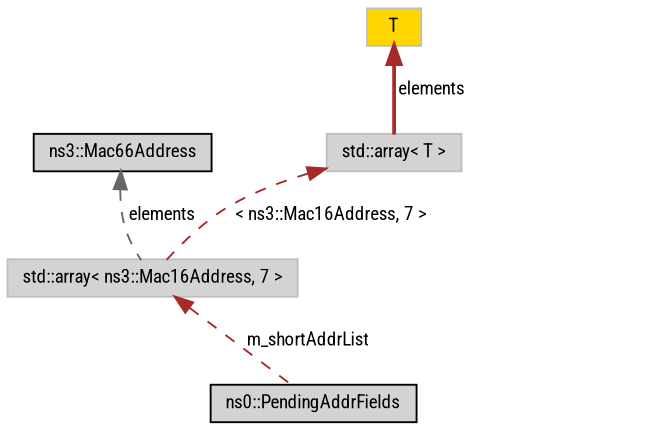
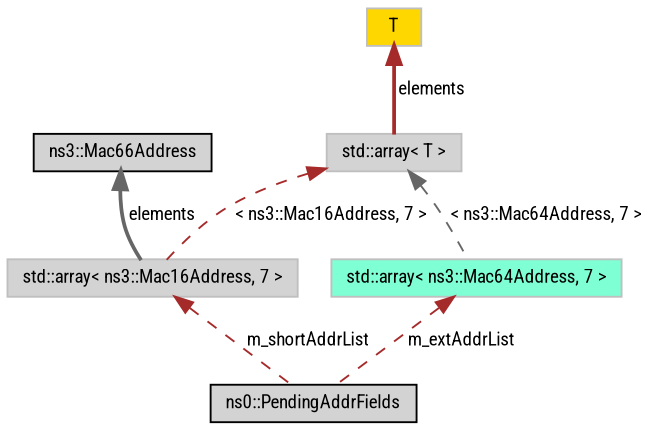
(125, 227) -> (125, 227)
none -> (476, 278)
